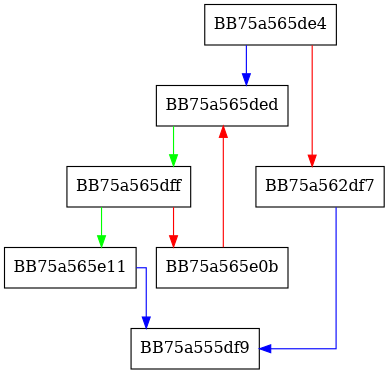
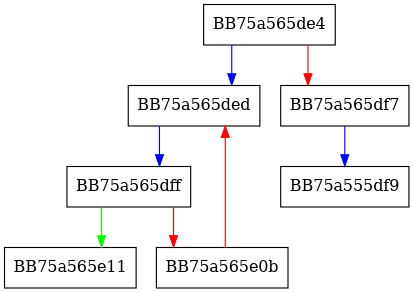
(174, 140) -> (159, 140)
(320, 187) -> (345, 106)
(146, 287) -> none
